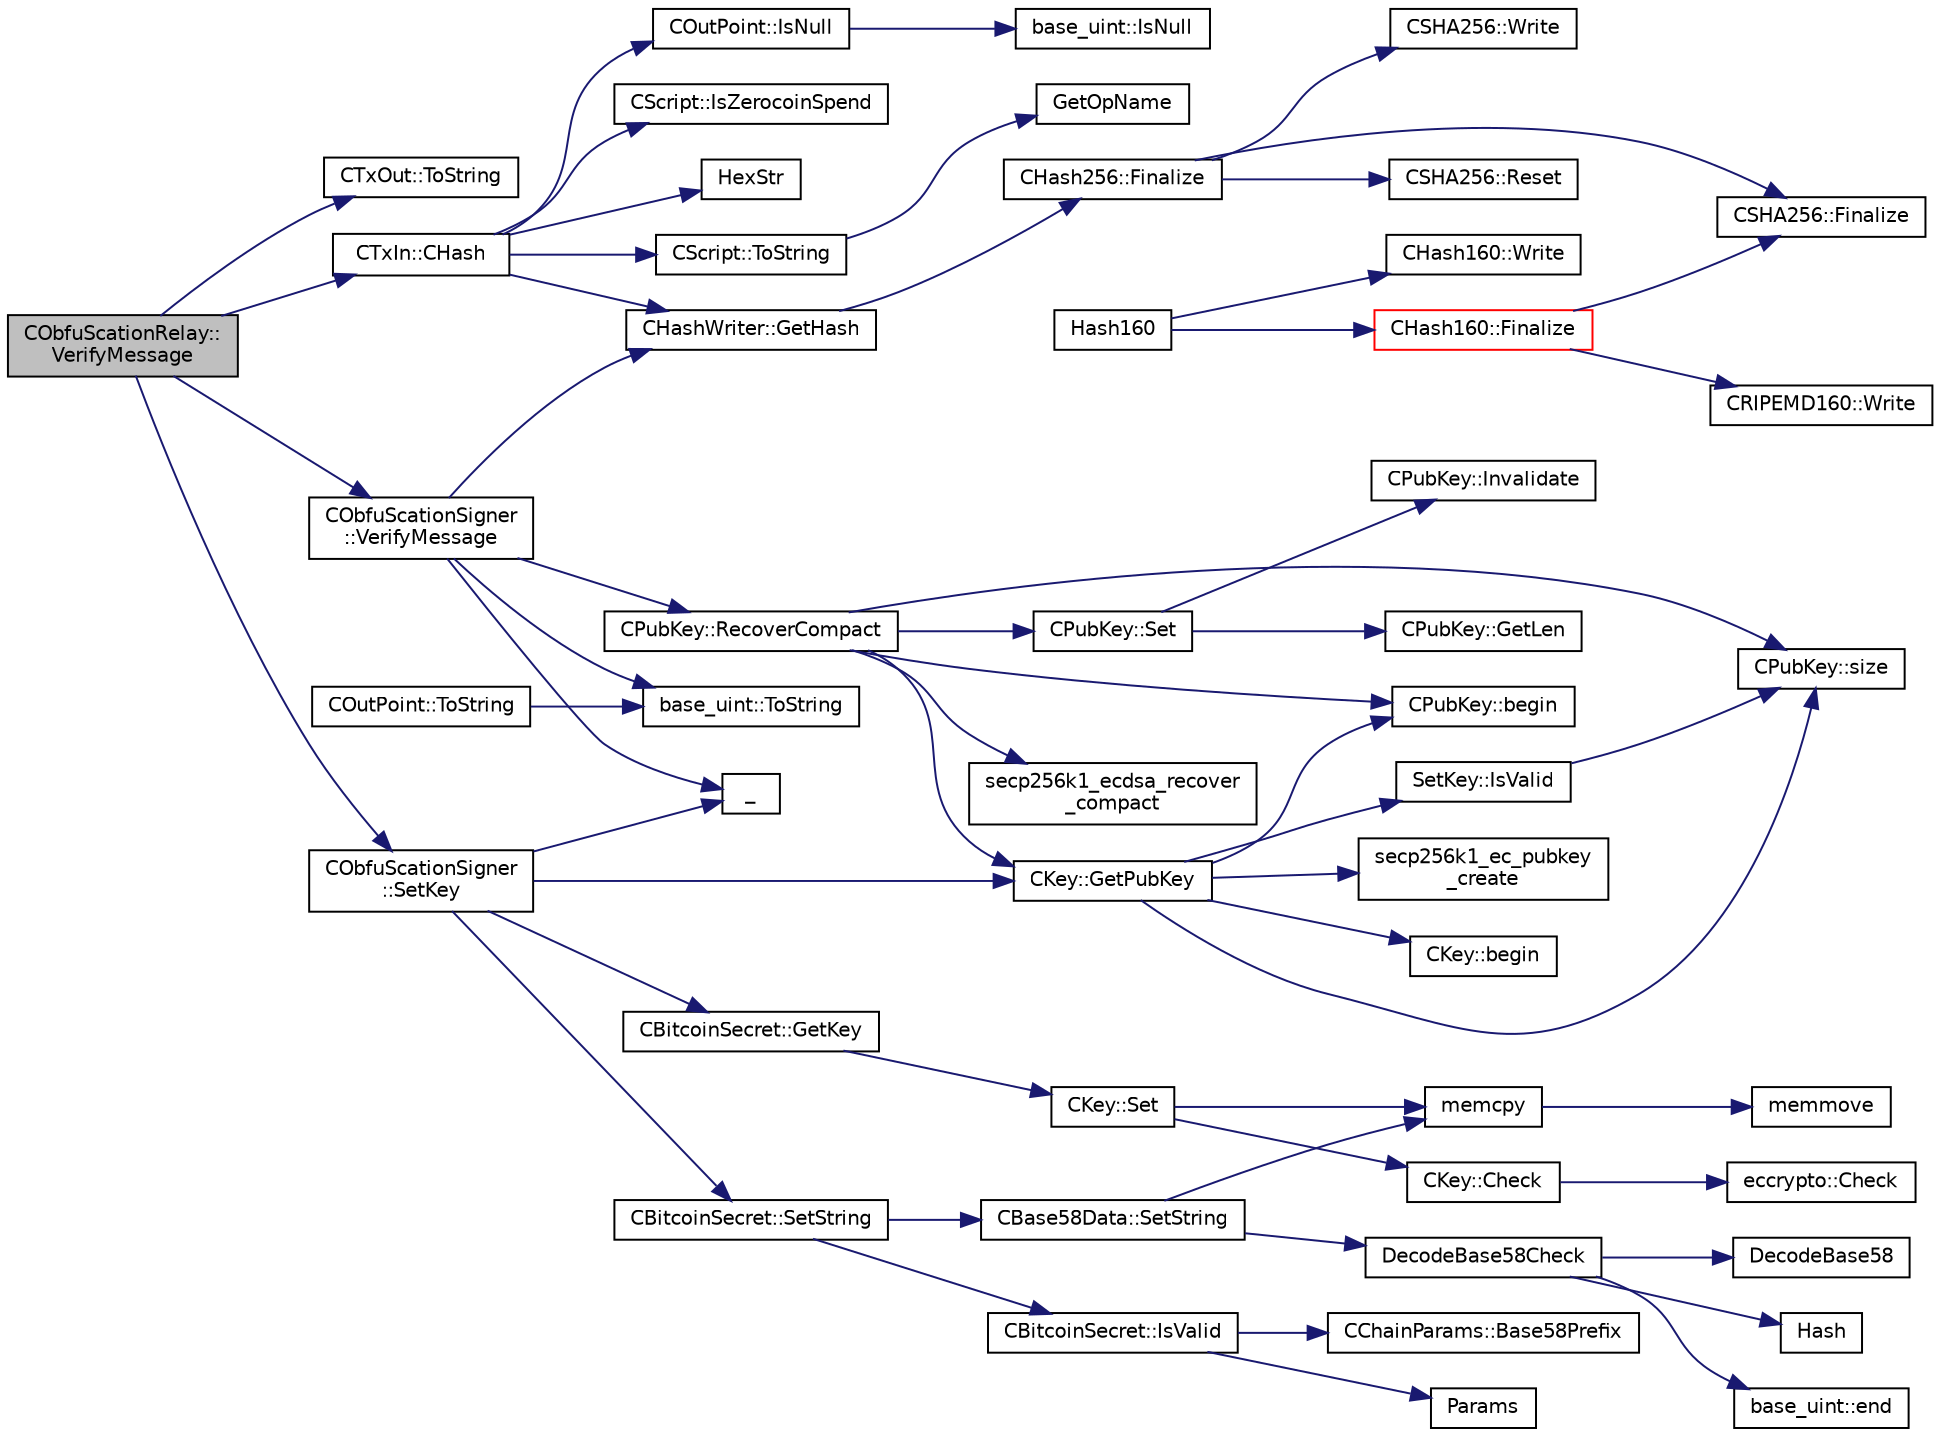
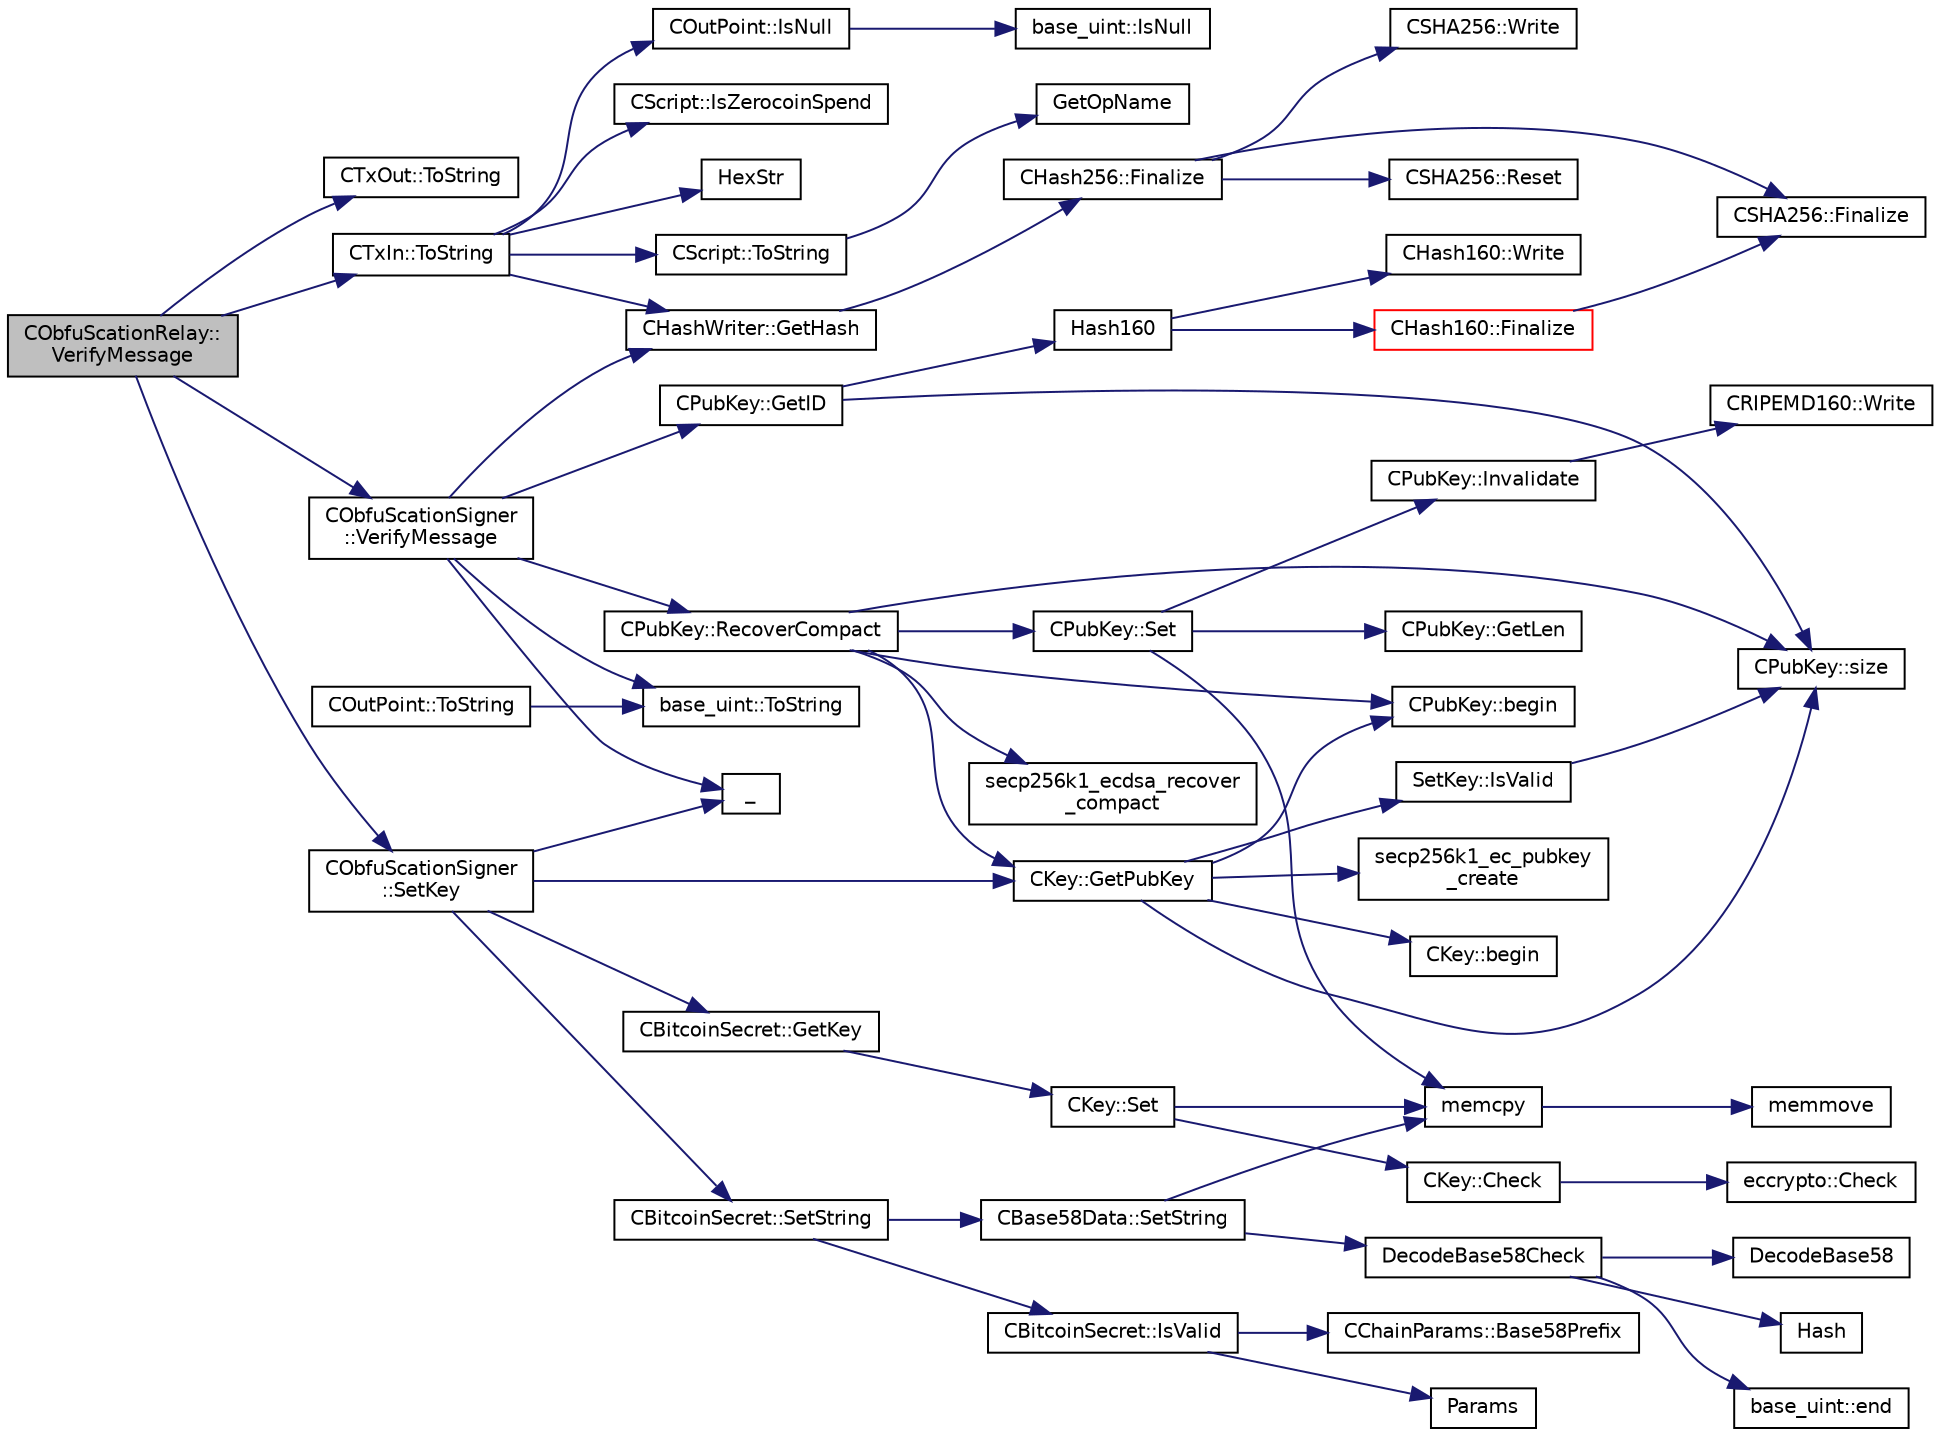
(421, 255) -> (421, 255)
(1643, 366) -> (1661, 441)
none -> (751, 405)
none -> (1291, 863)
